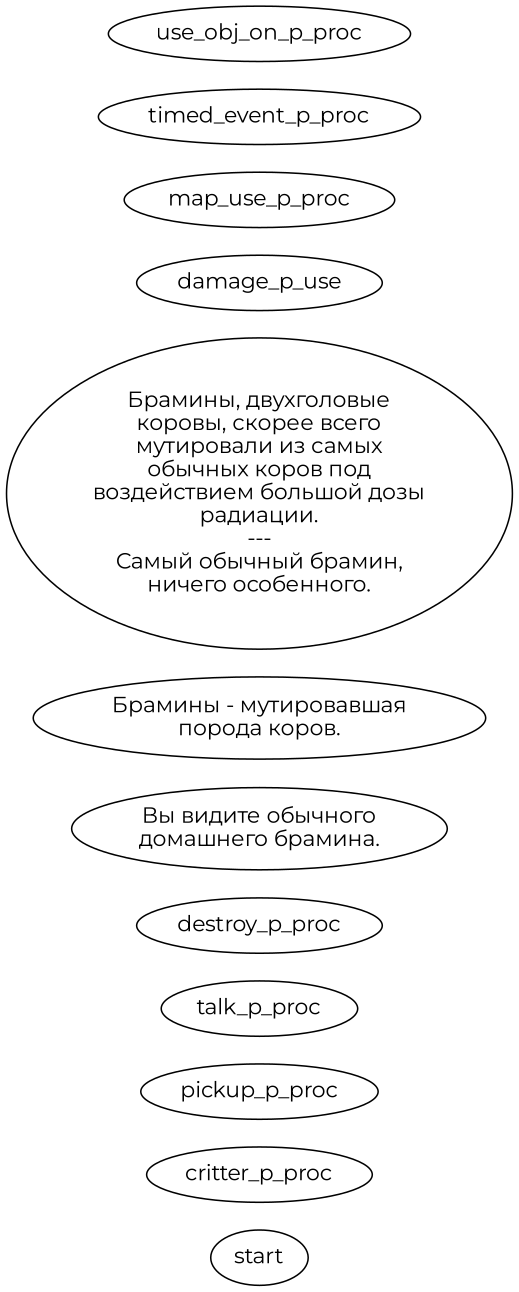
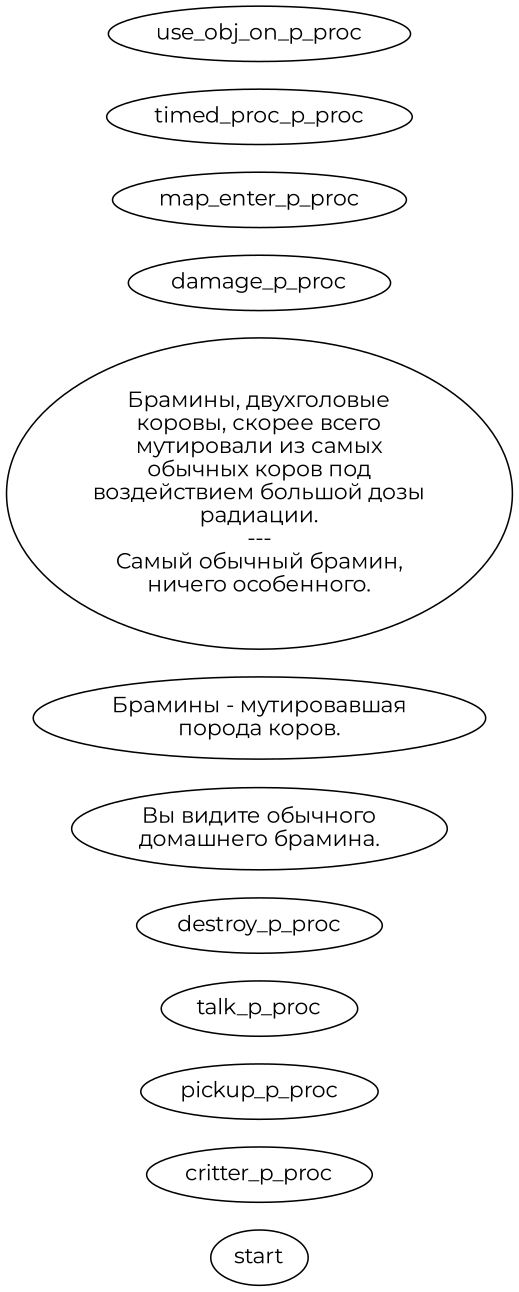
(259, 117) -> (259, 117)
(259, 200) -> (259, 200)
(259, 283) -> (259, 283)
